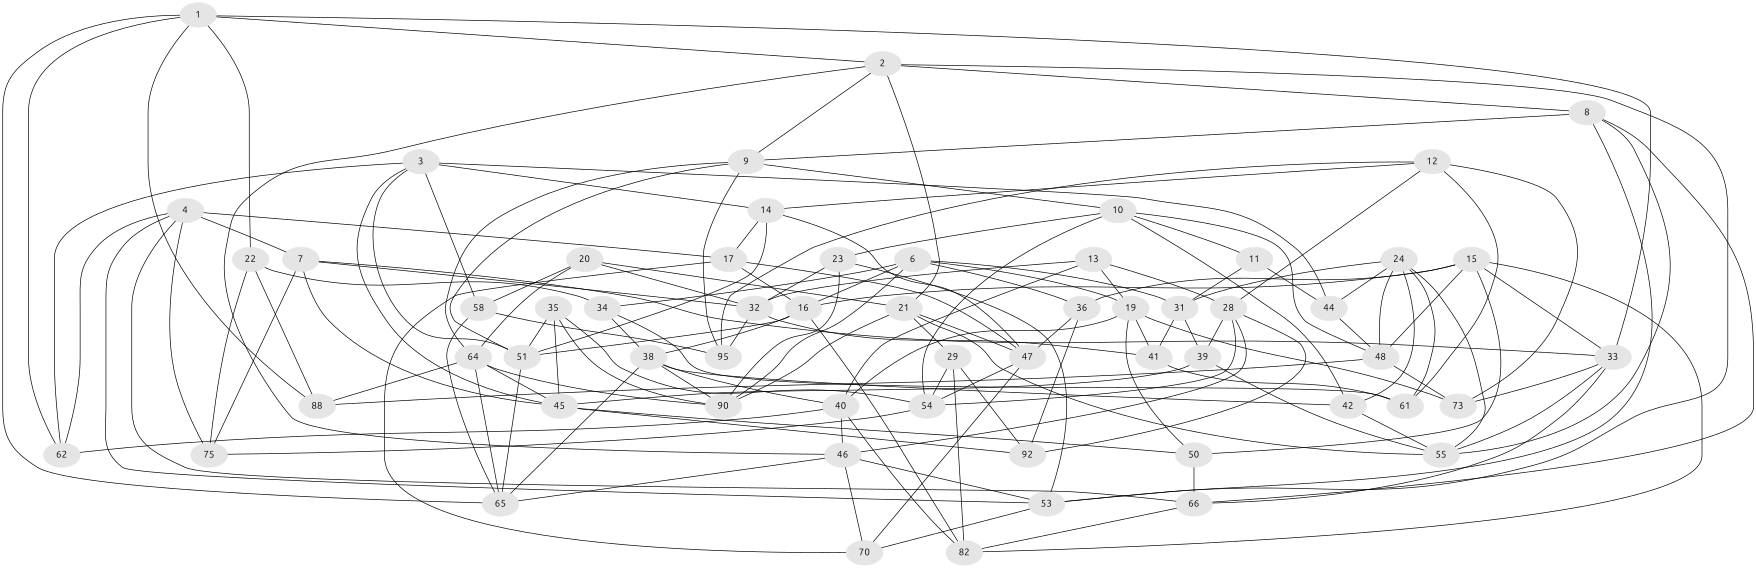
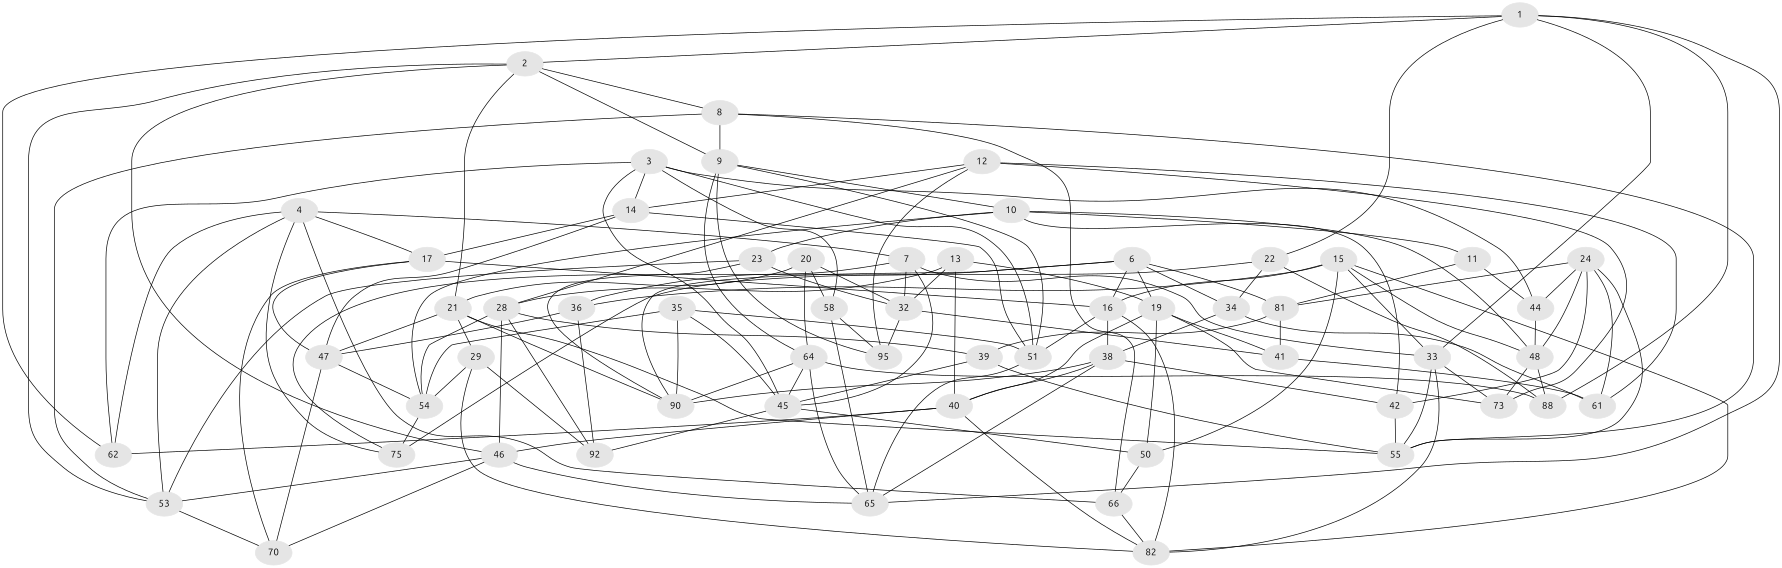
(1180, 308) -> (1280, 308)
(1426, 478) -> (1351, 515)
